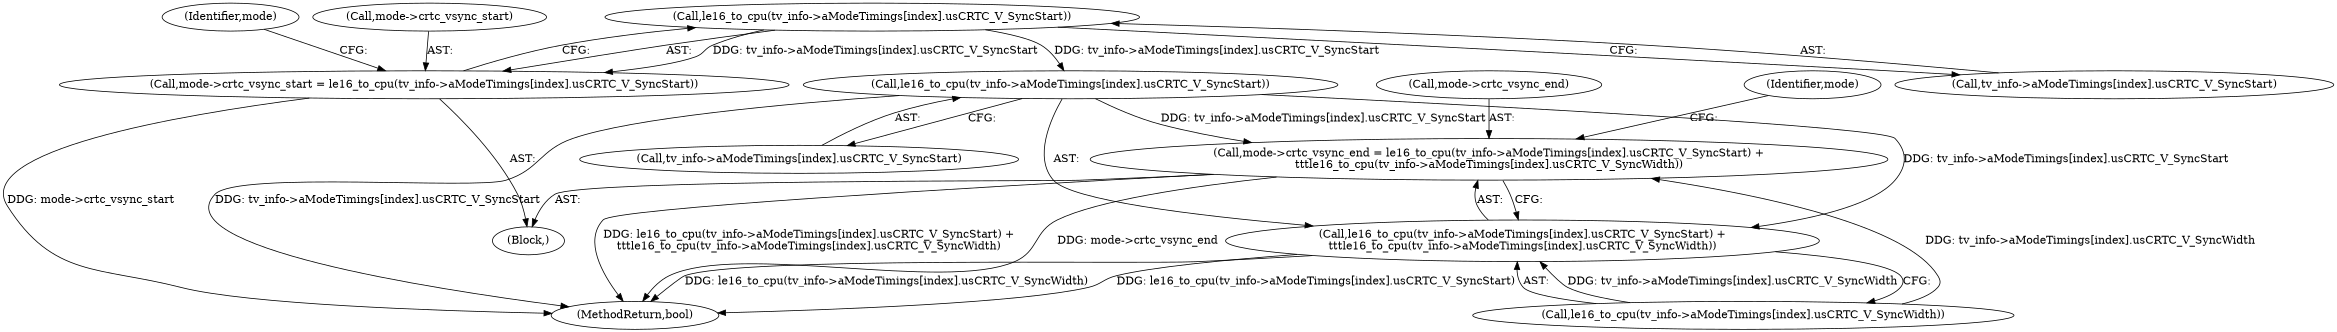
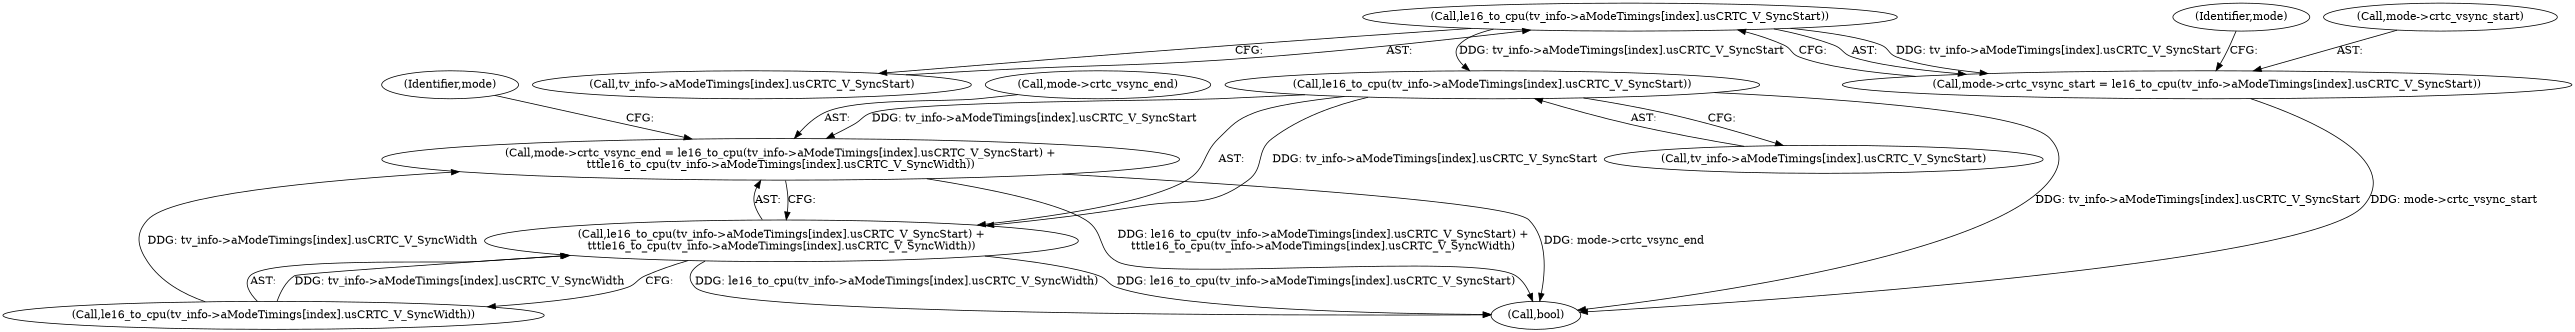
(528, 241) -> none
(635, 315) -> (1536, 315)
